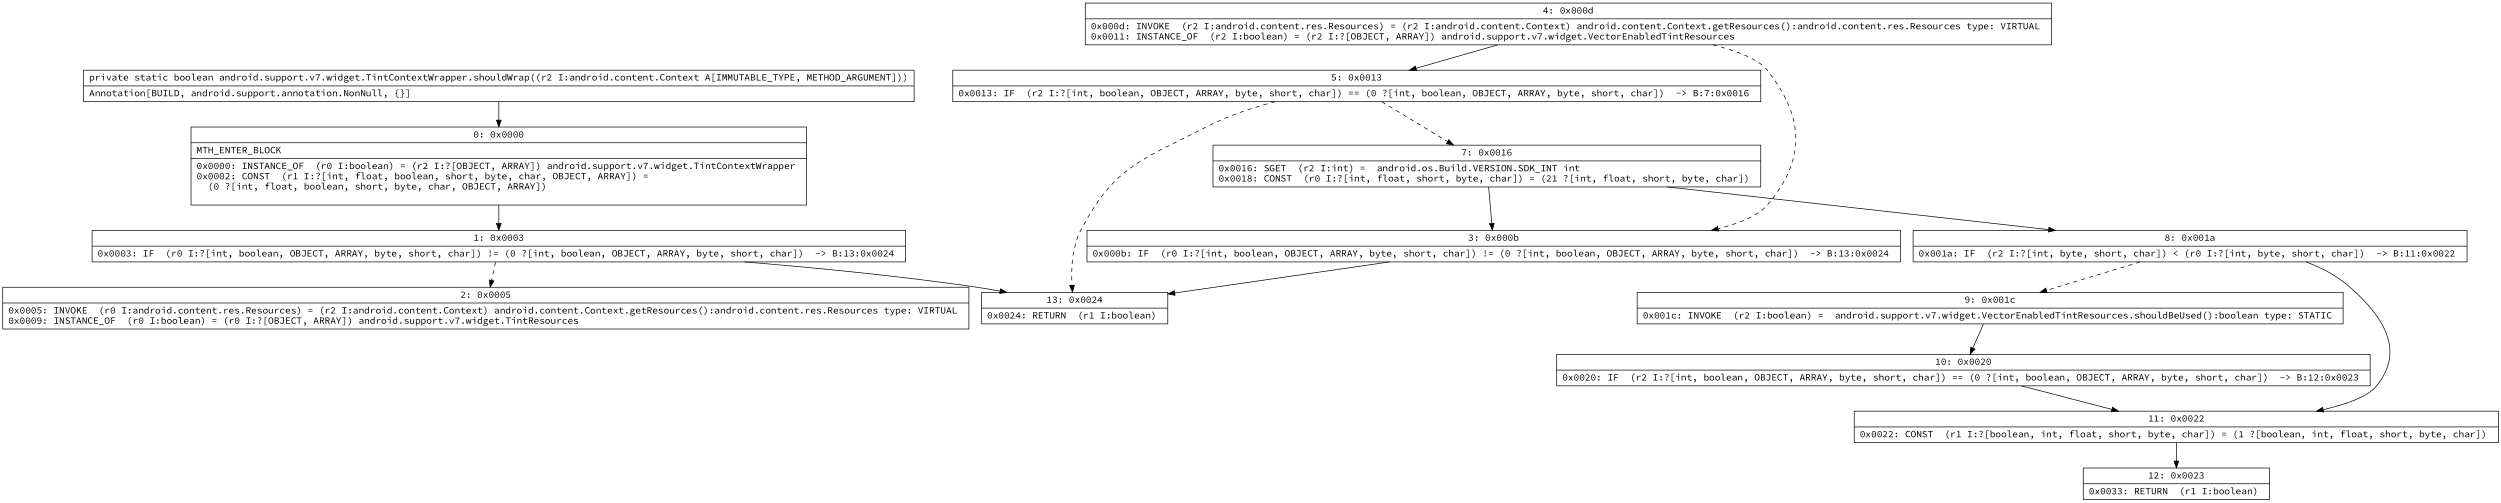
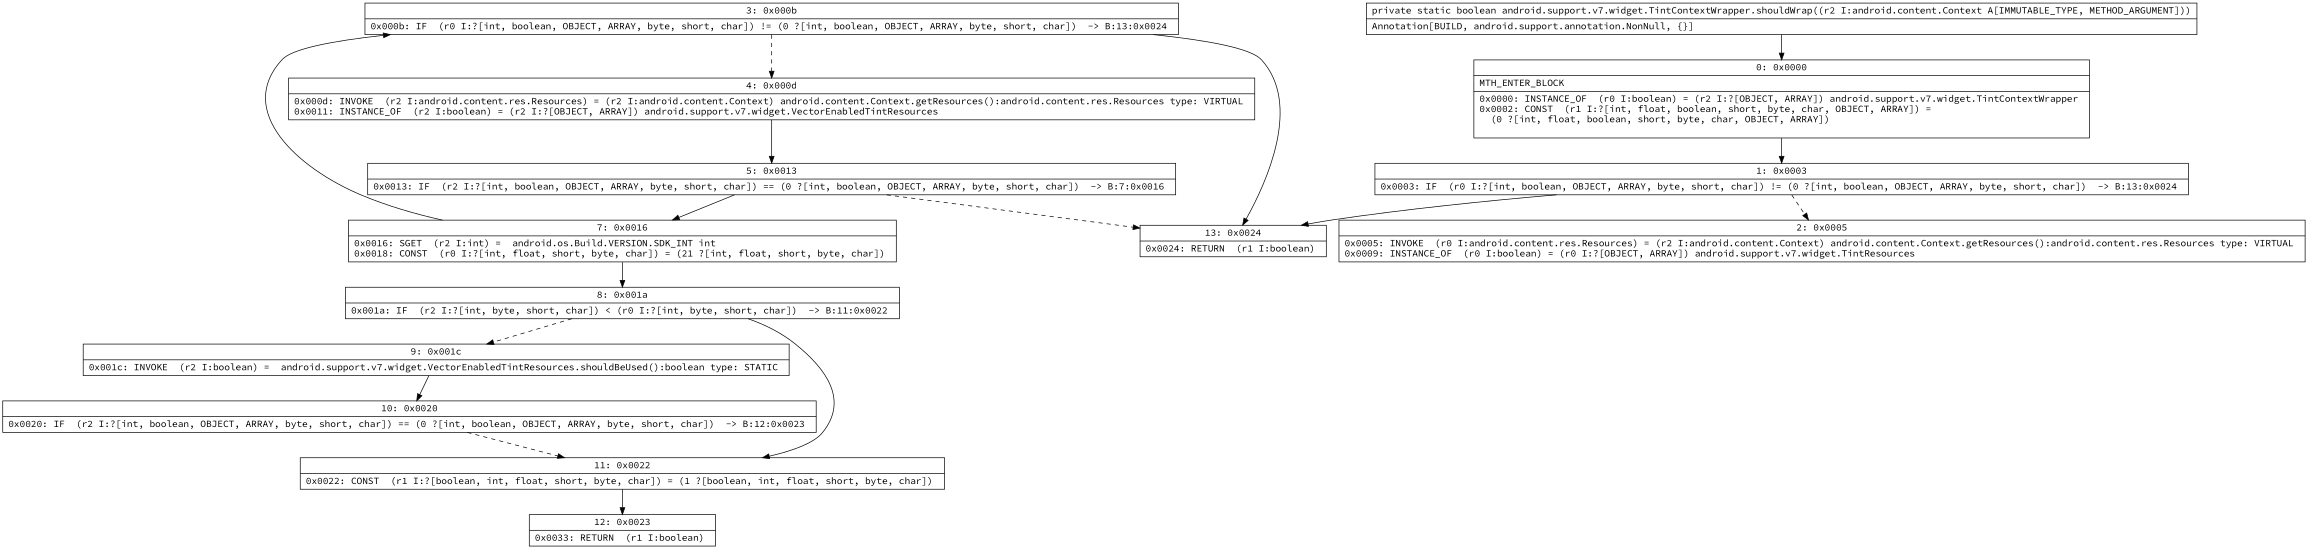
(1415, 122) -> (707, 206)
(1795, 135) -> (772, 53)
(2067, 398) -> (513, 444)
